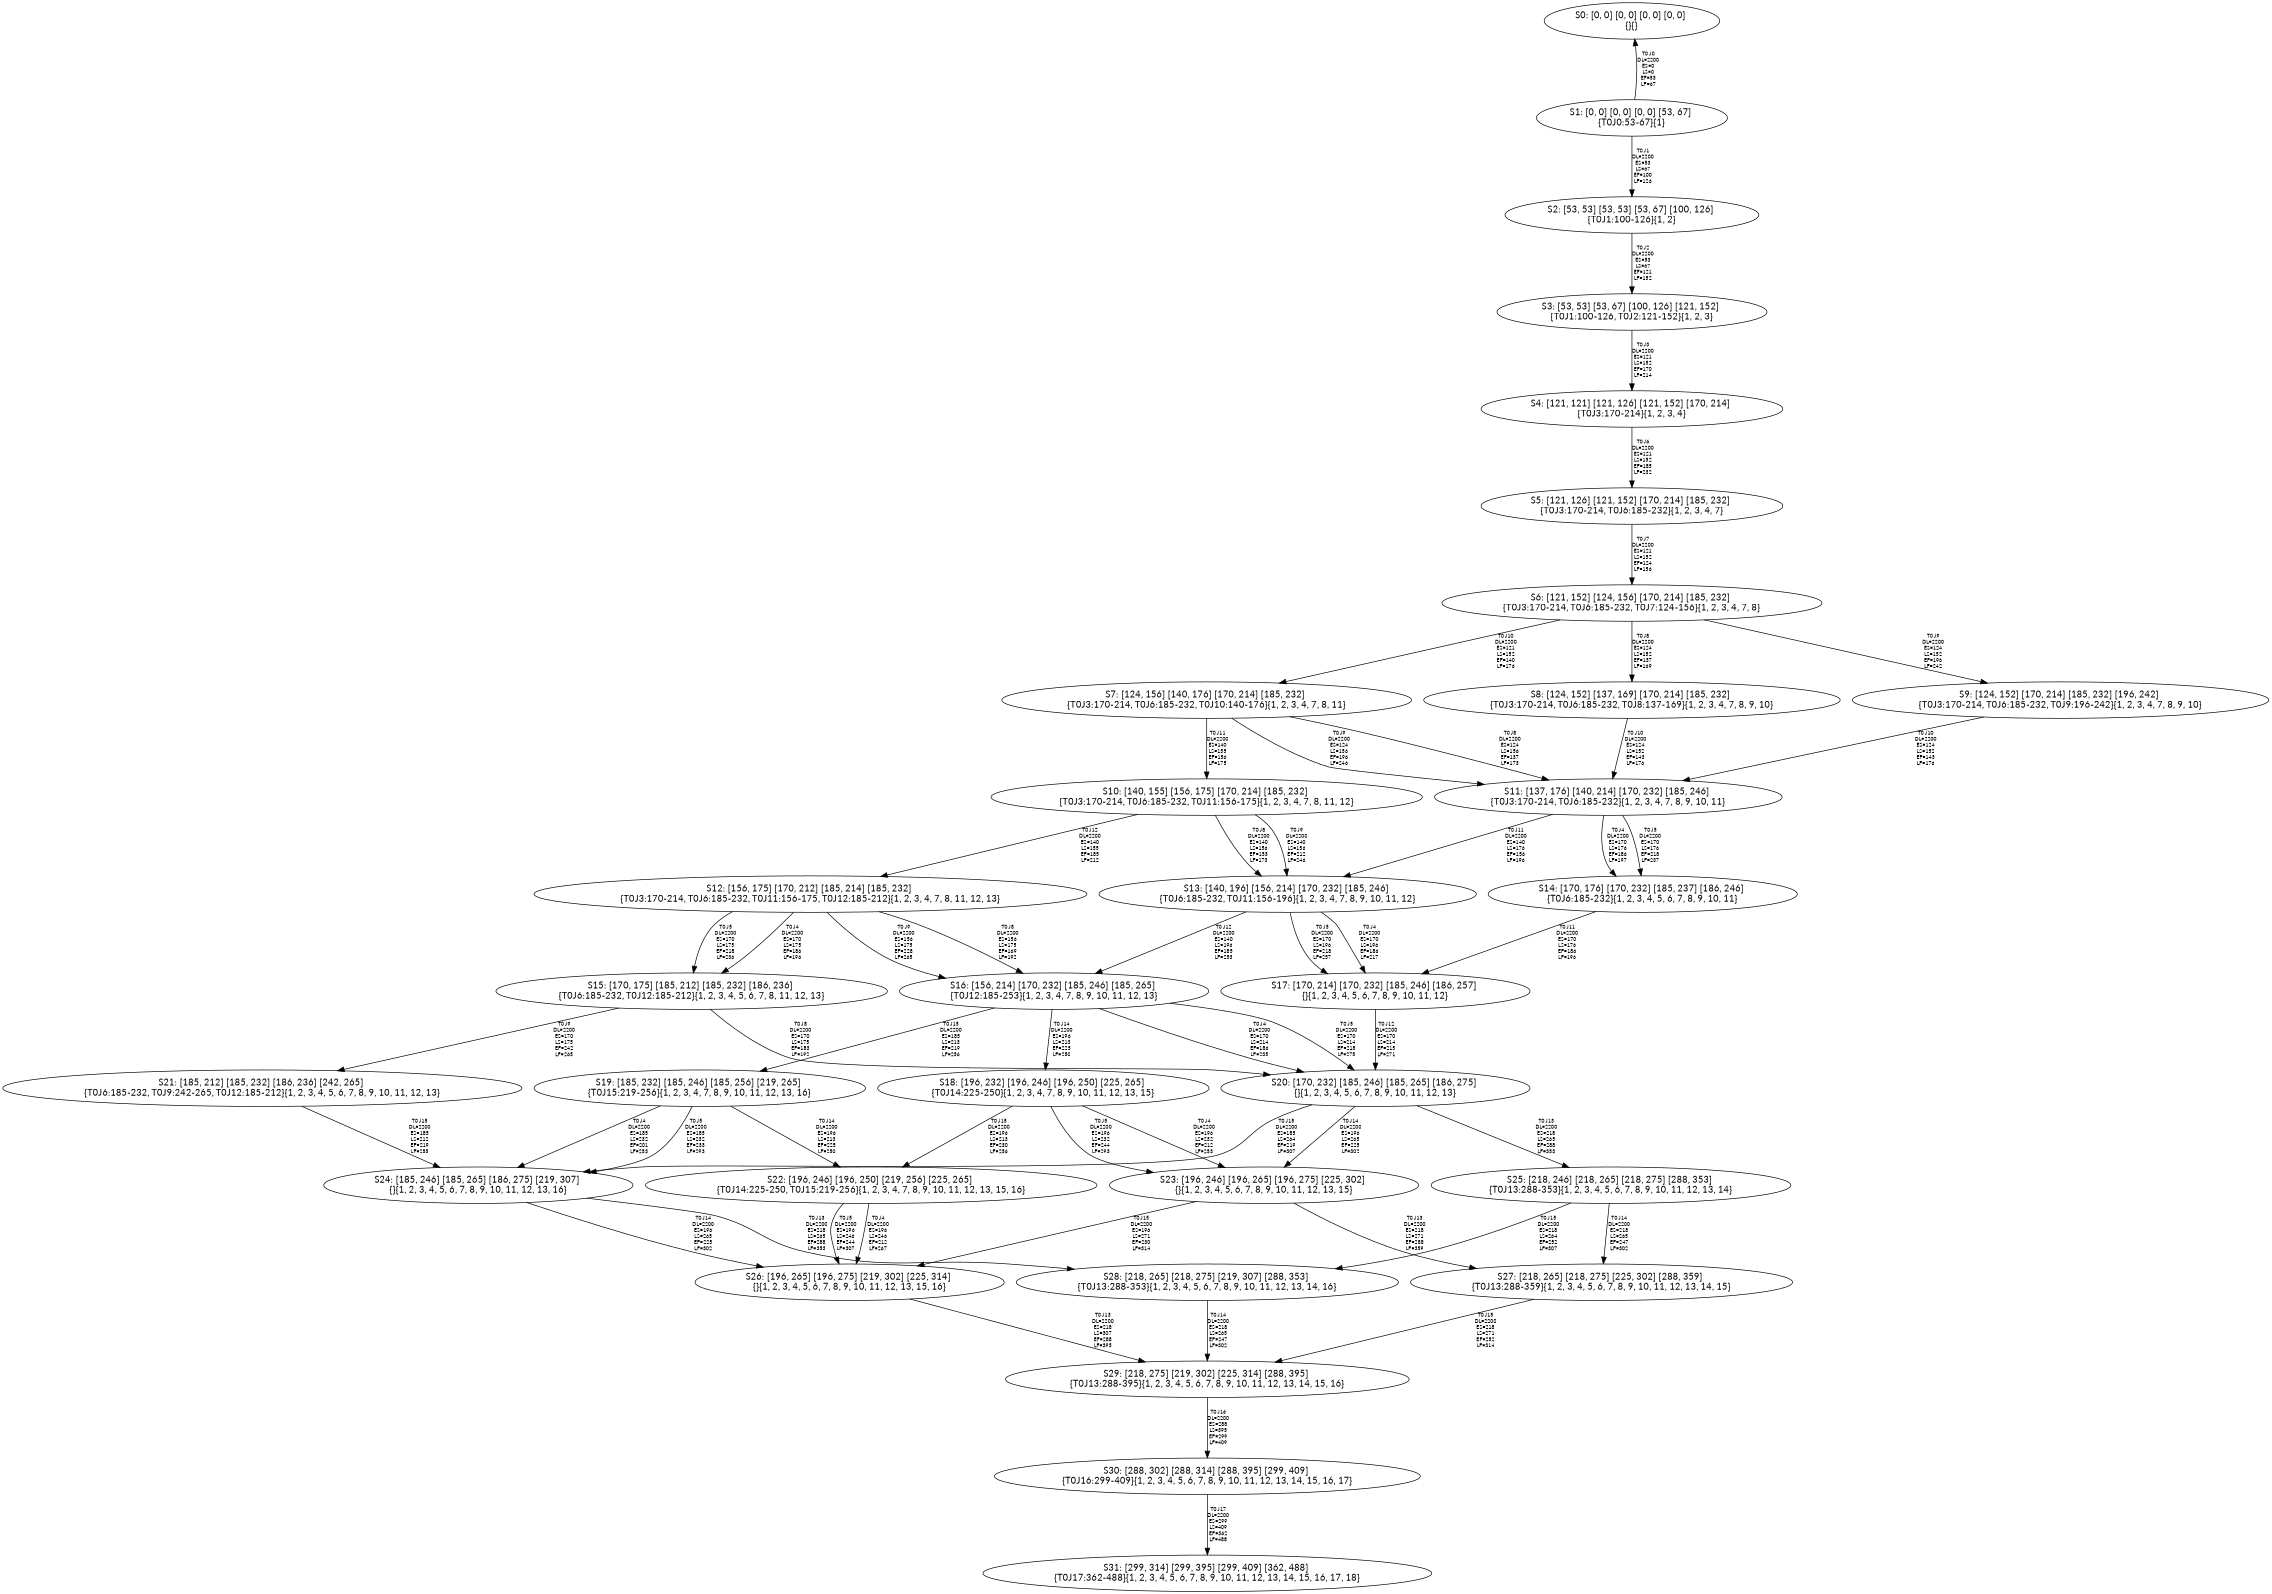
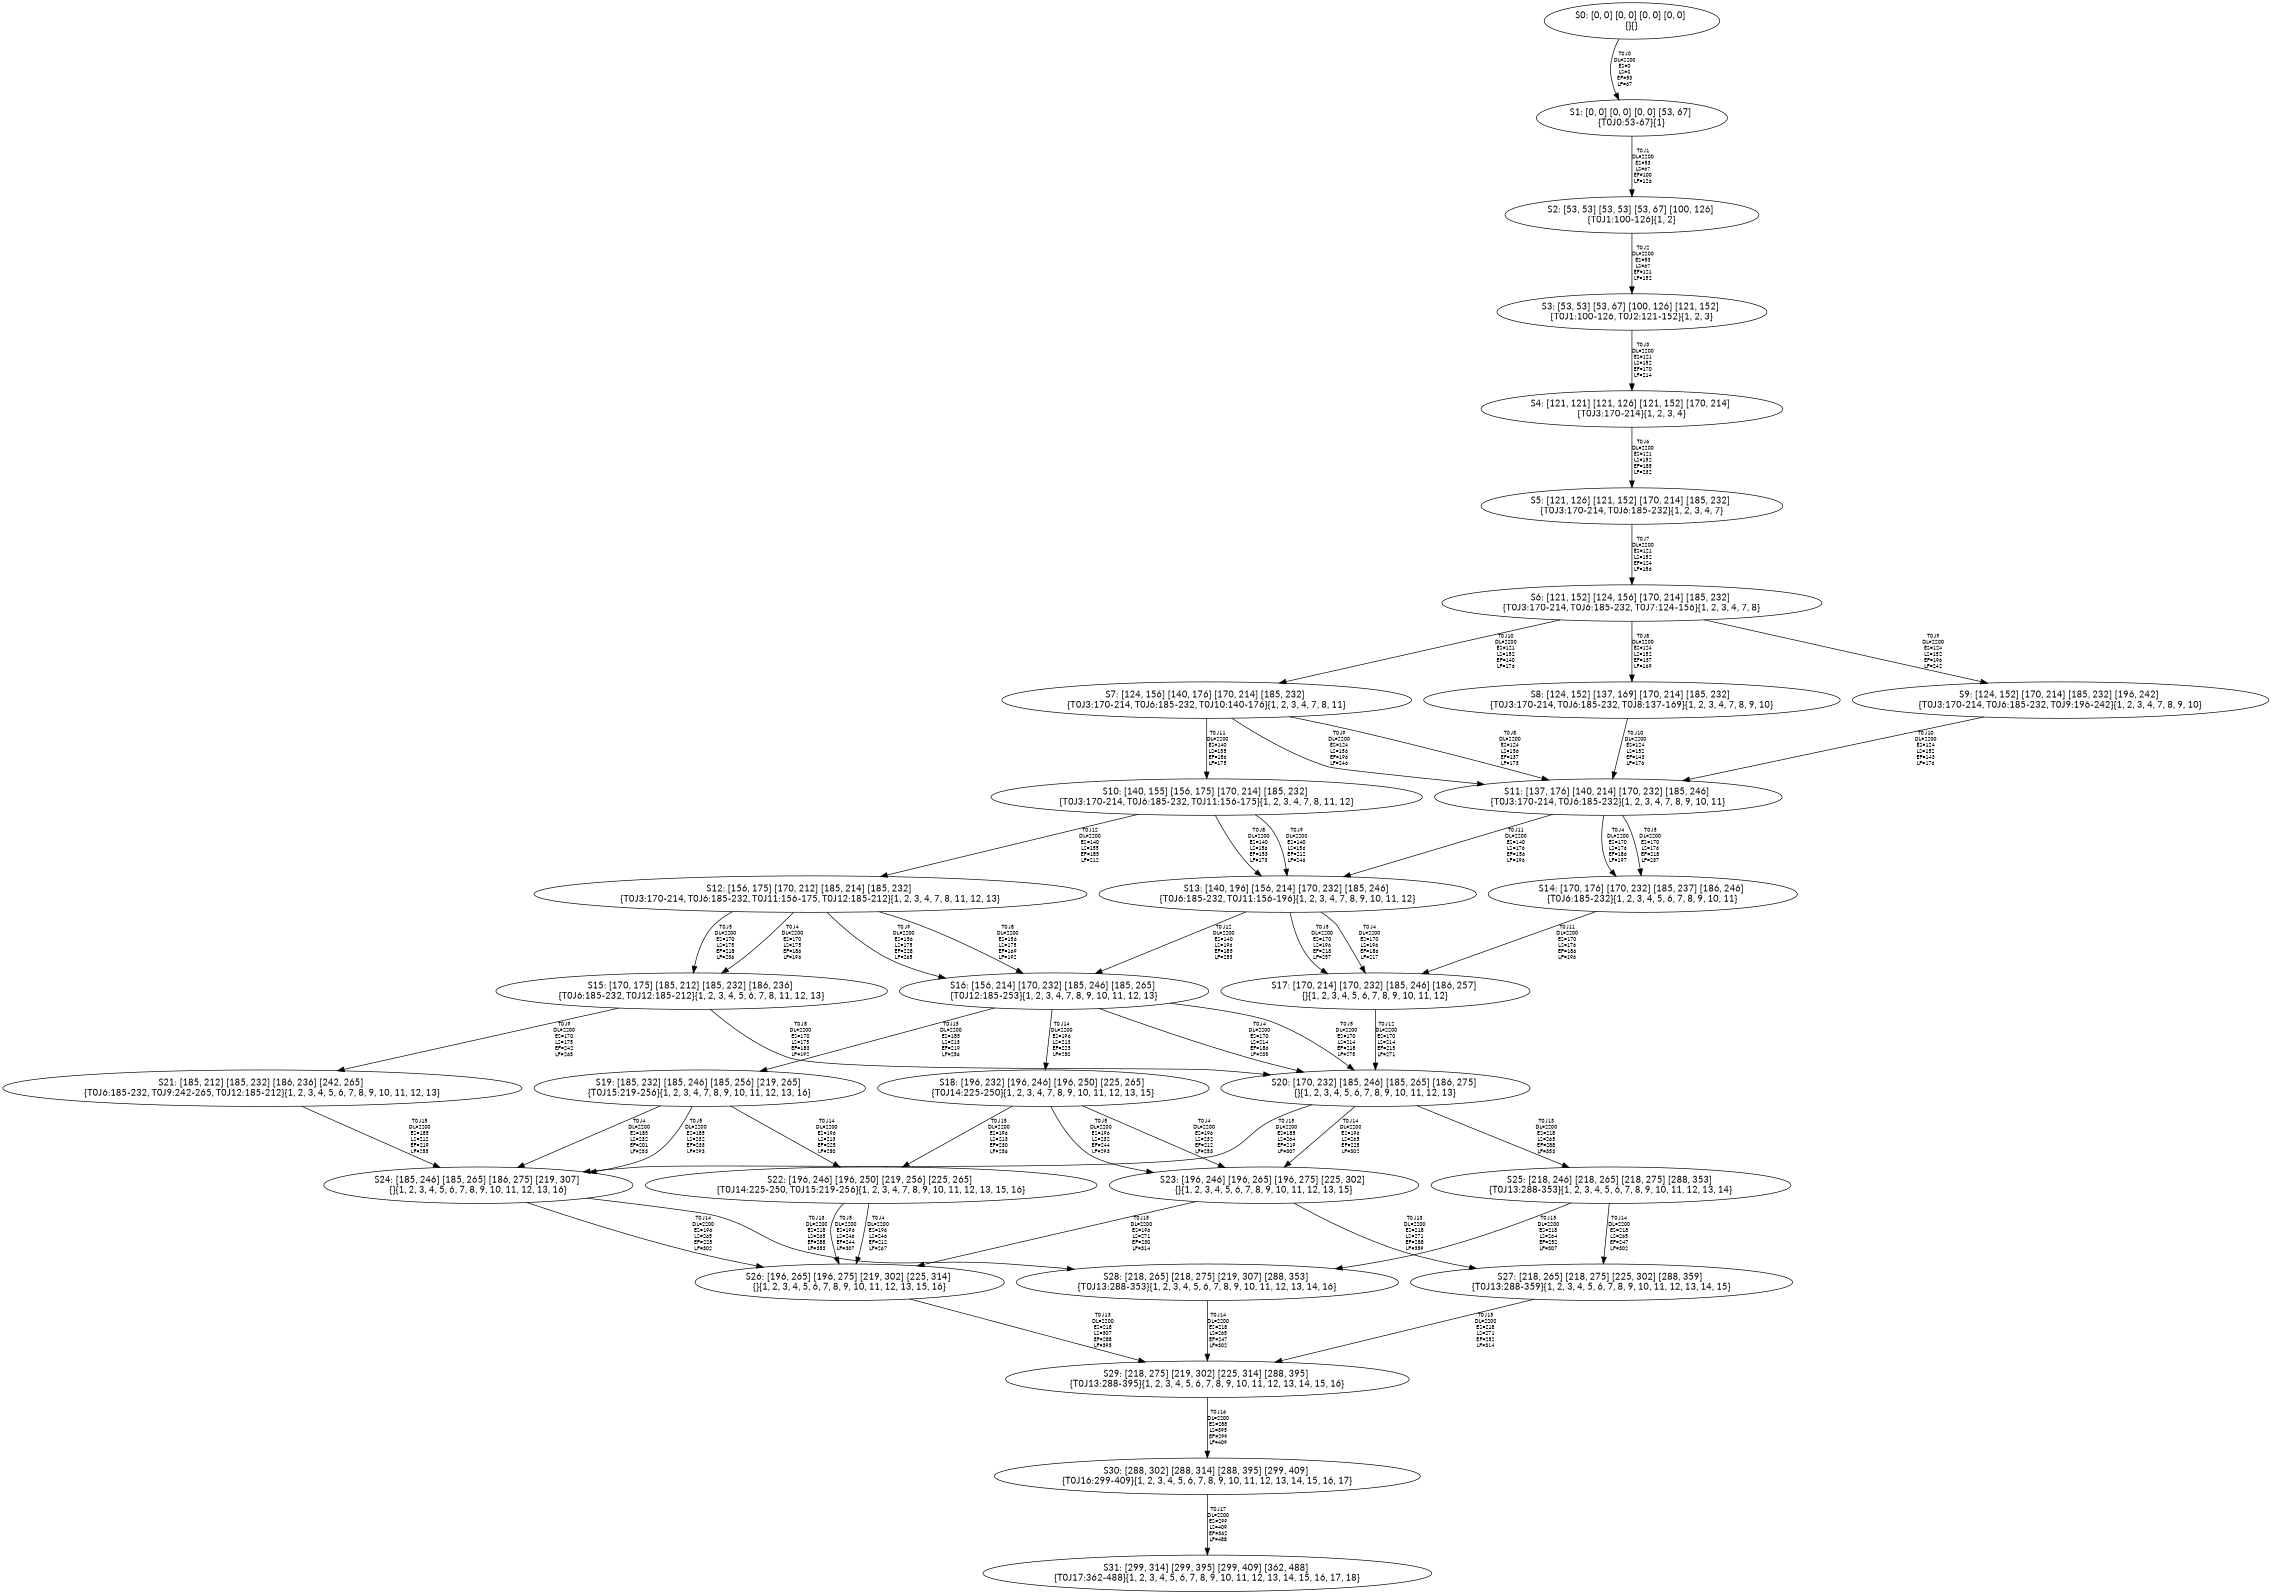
(1637, 73) -> (1611, 66)
